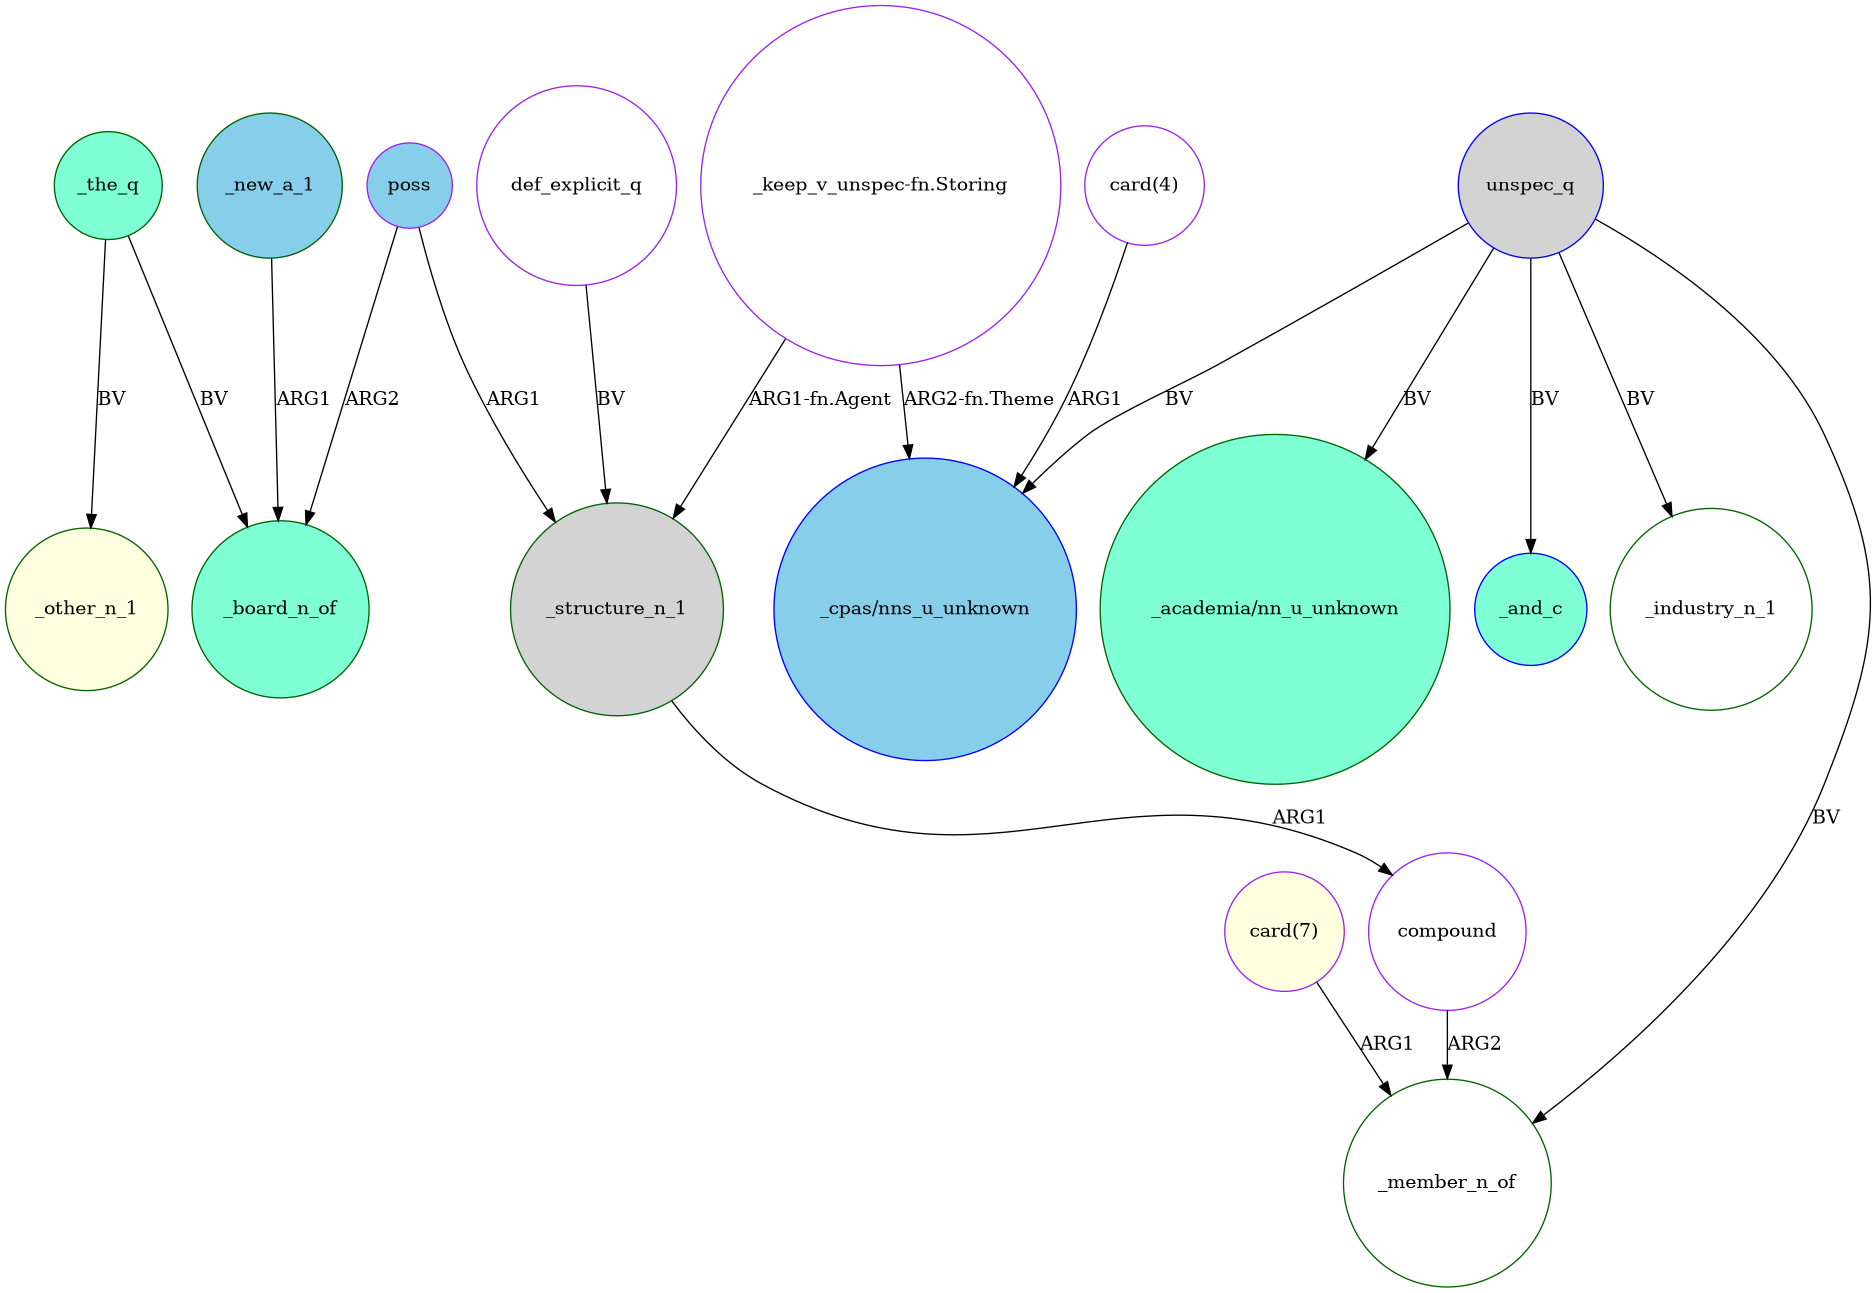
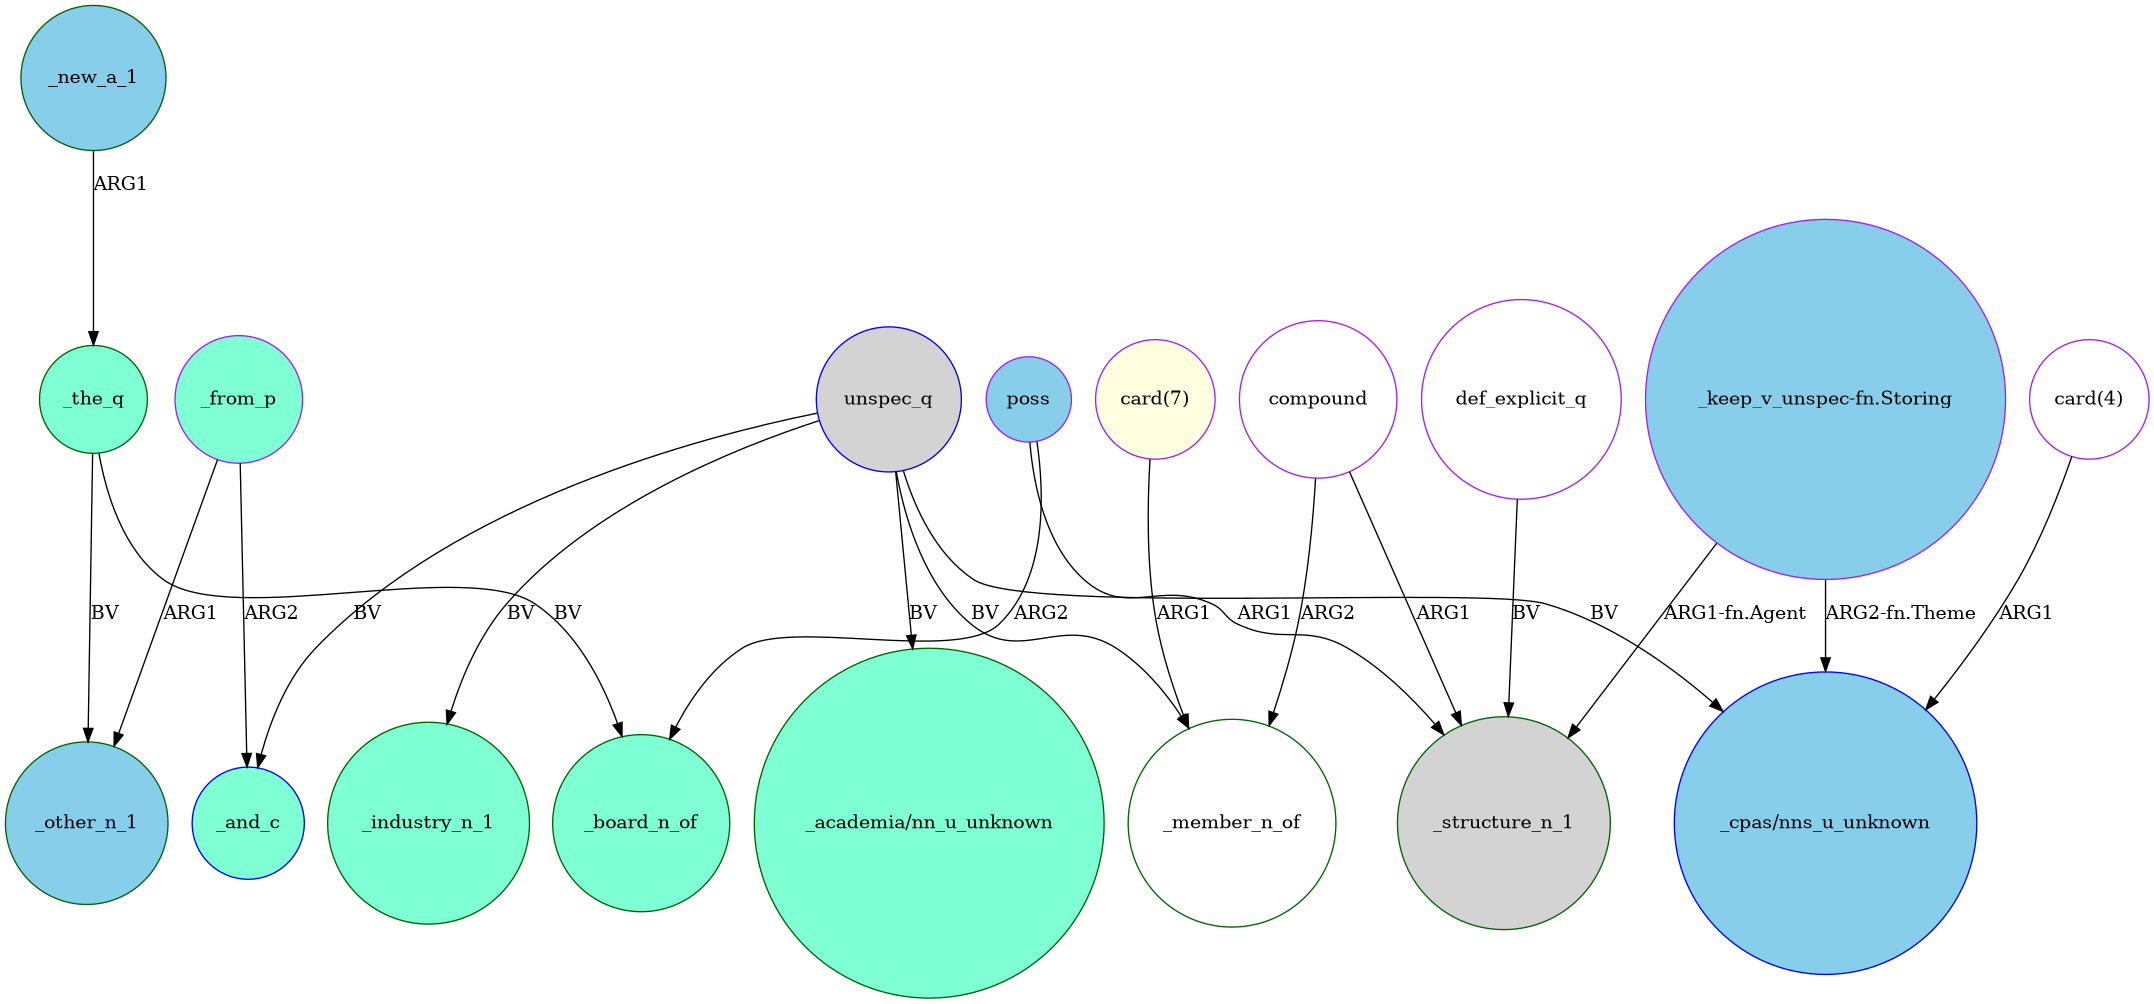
(881, 186) -> (1825, 399)
(275, 383) -> (93, 241)
none -> (239, 399)
(87, 609) -> (87, 823)
(1711, 609) -> (429, 823)
(1010, 831) -> (1400, 586)
